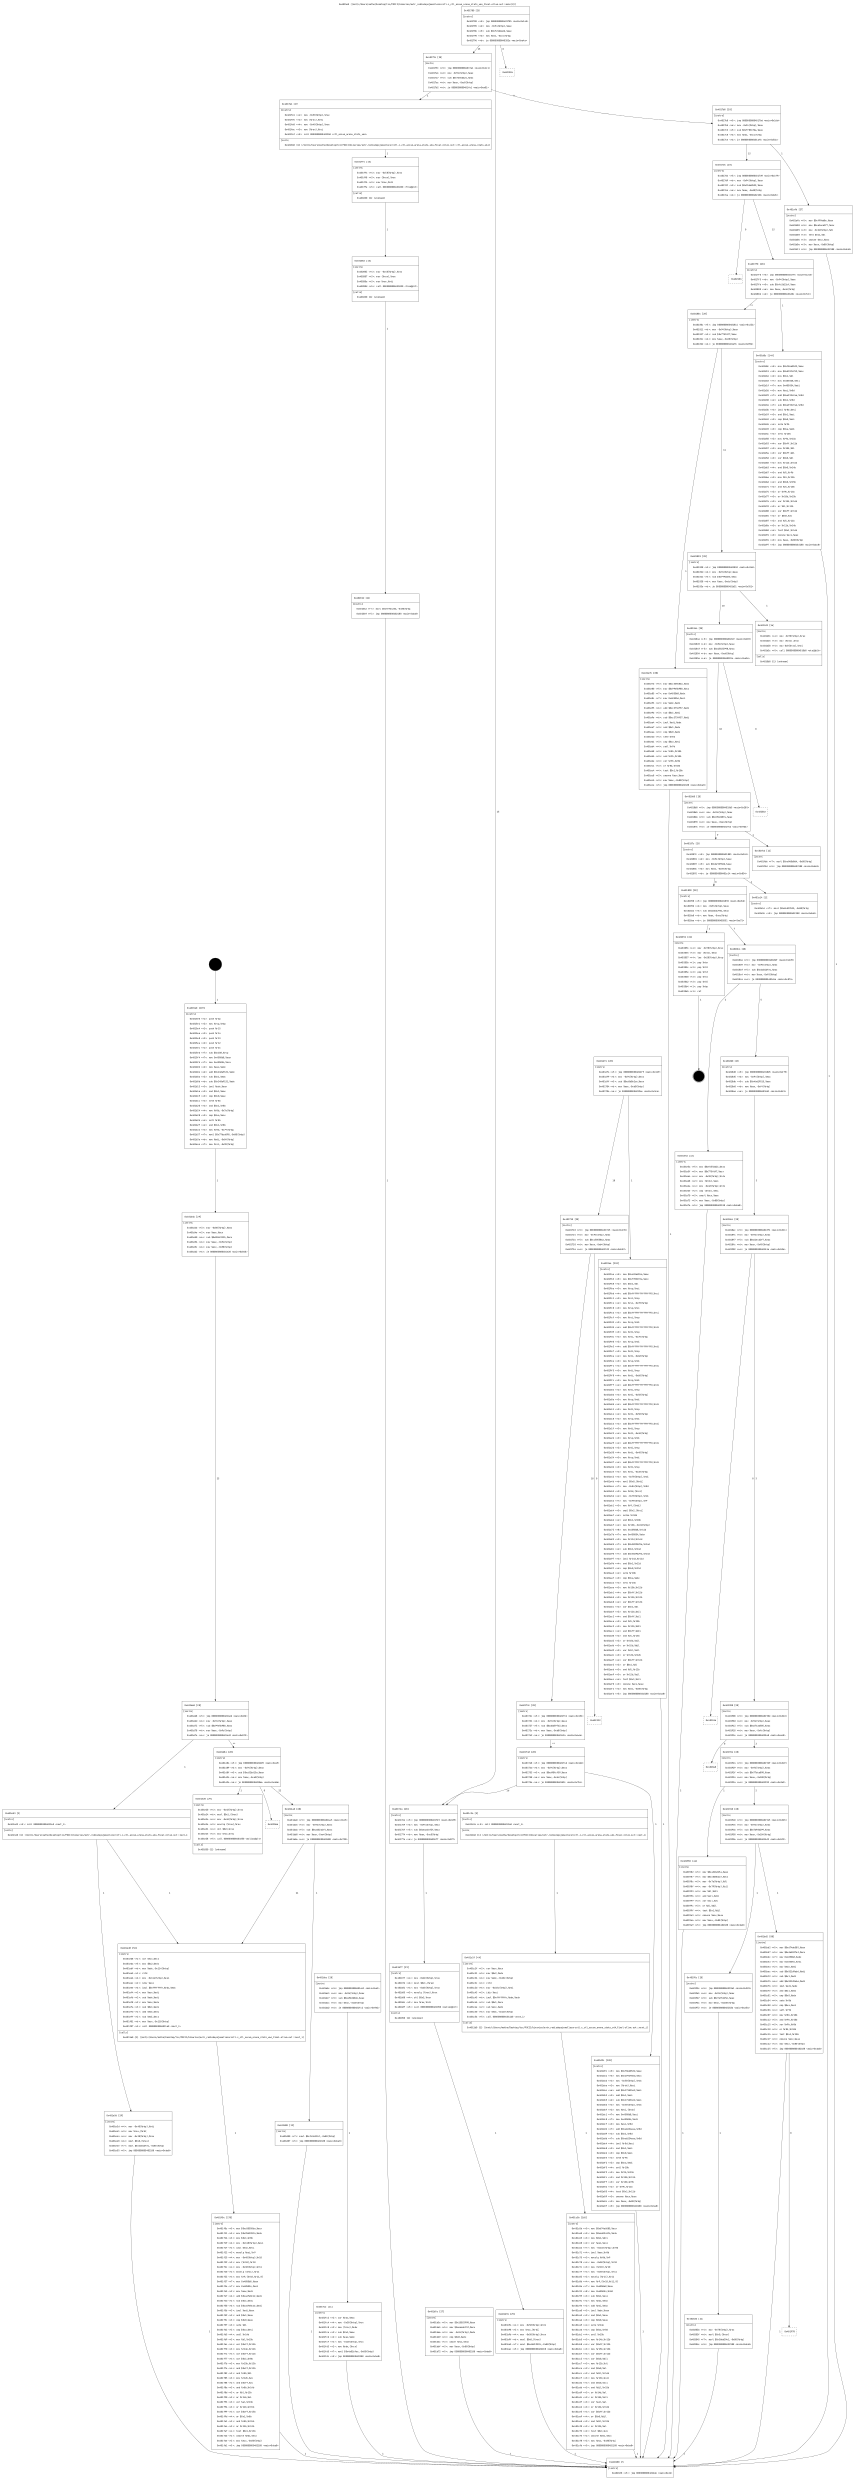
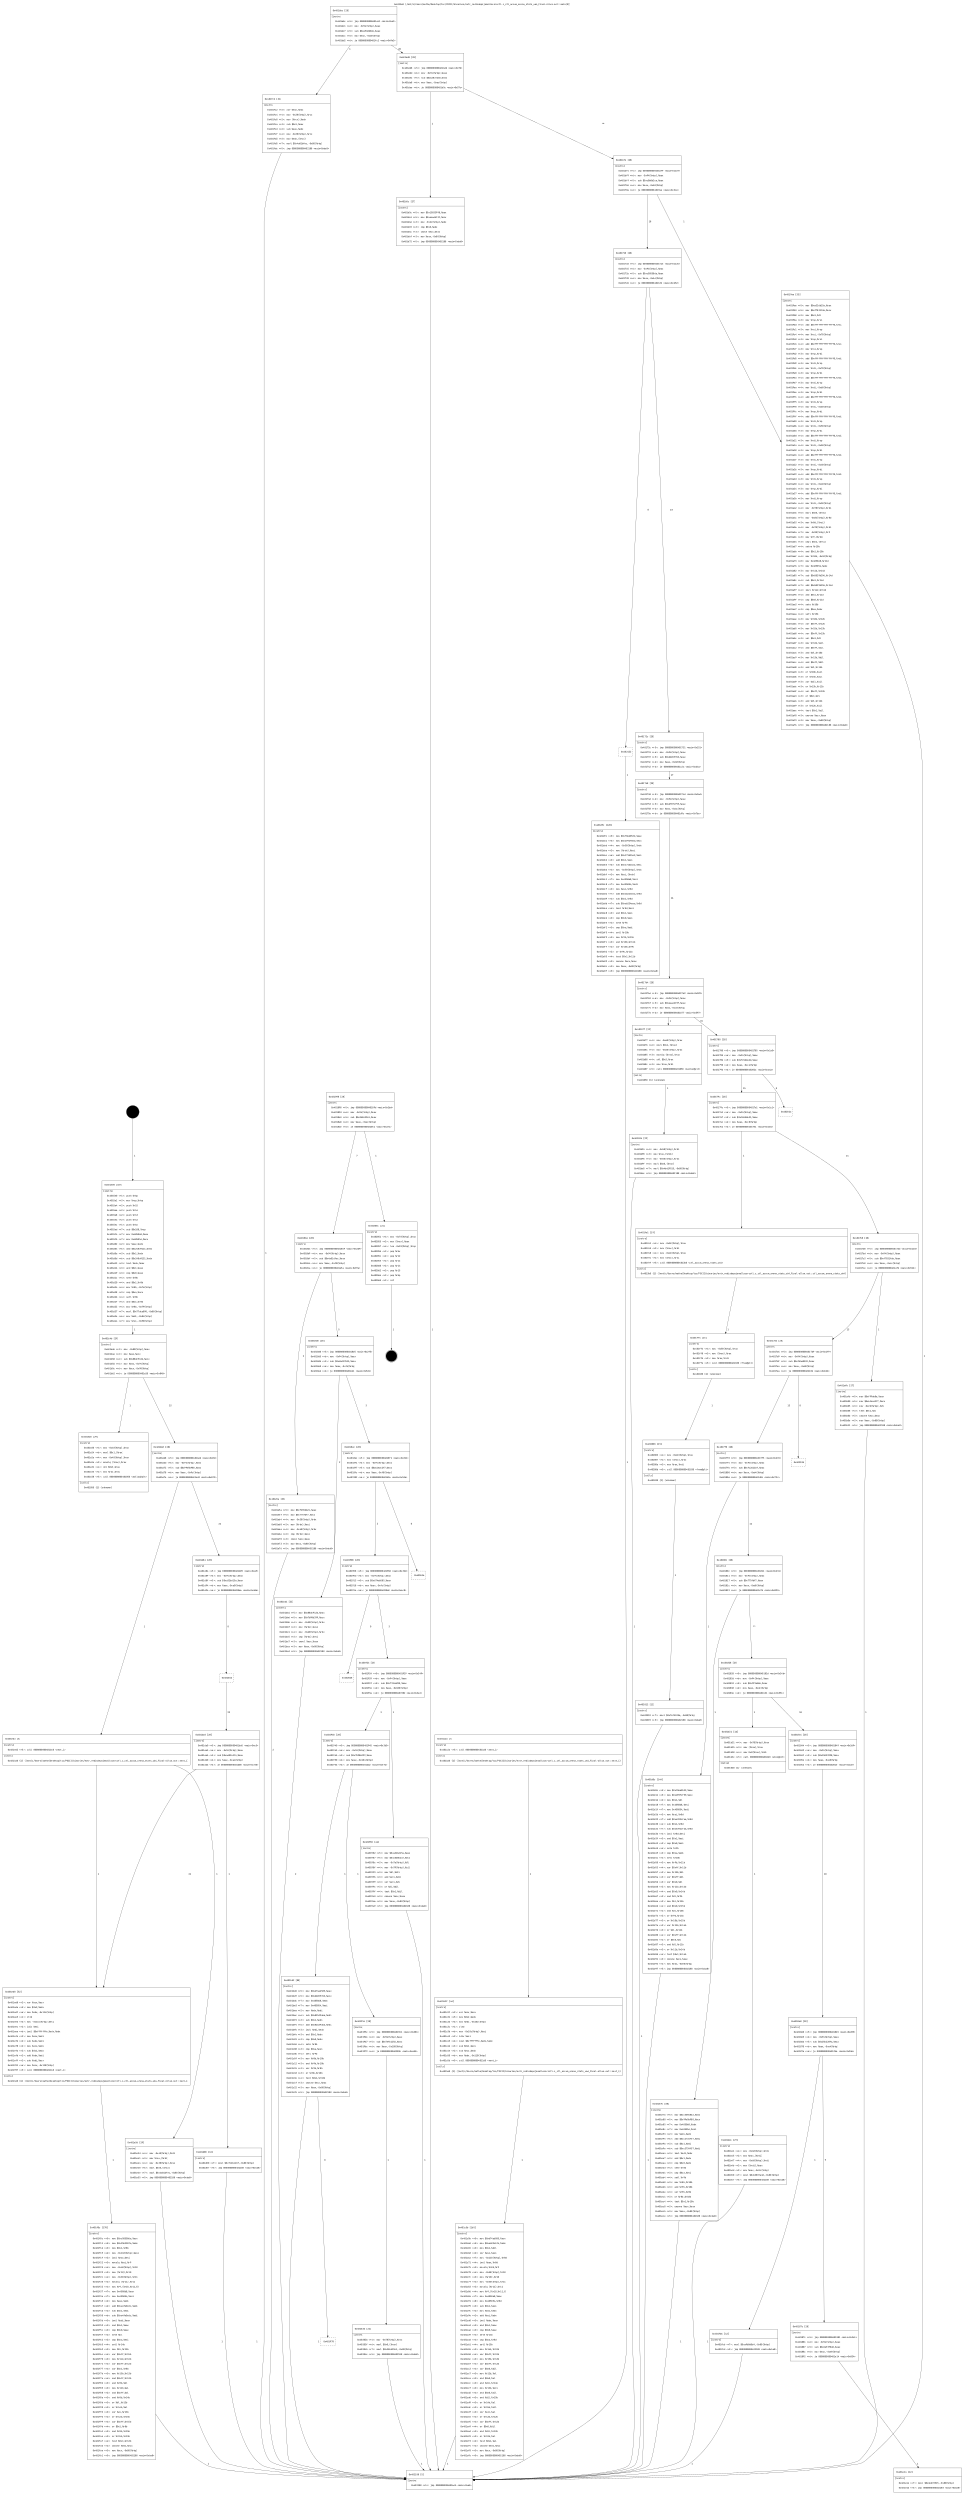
none -> (430, 72)
(760, 812) -> none
(714, 881) -> none
(496, 938) -> (705, 1026)
none -> (308, 1627)
(239, 1790) -> (124, 1405)
(281, 1795) -> (226, 1706)
(654, 1890) -> (626, 788)
none -> (753, 2160)
none -> (645, 2473)
